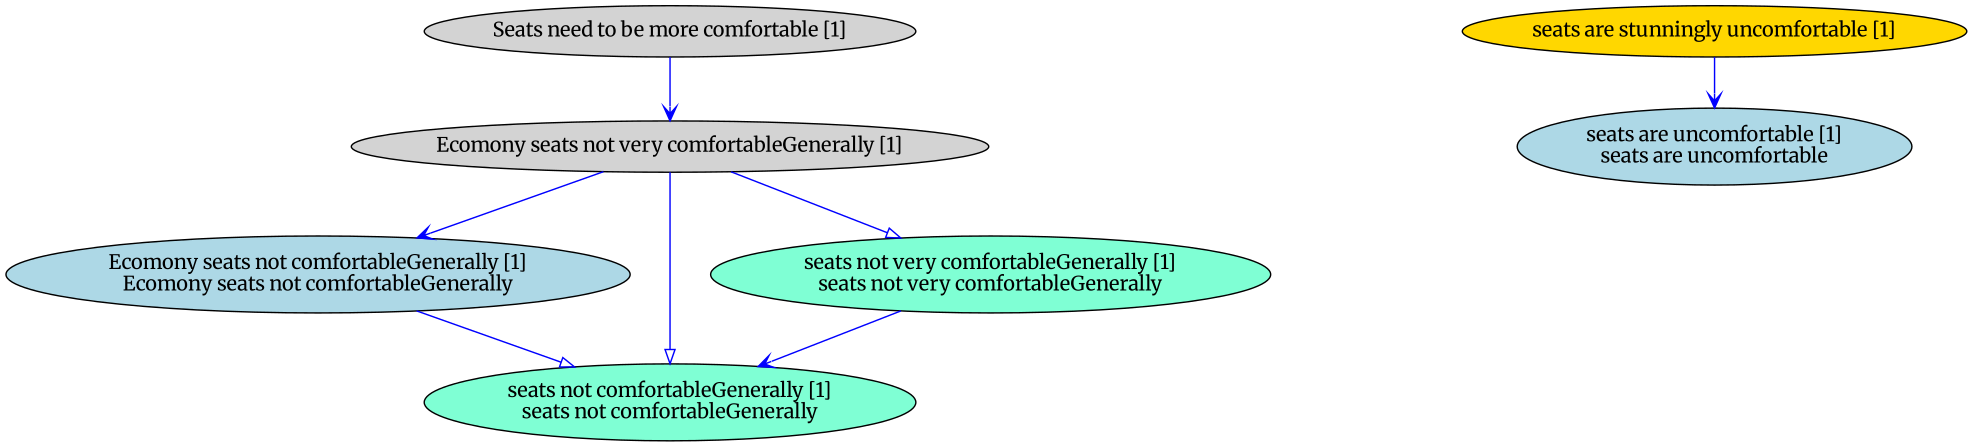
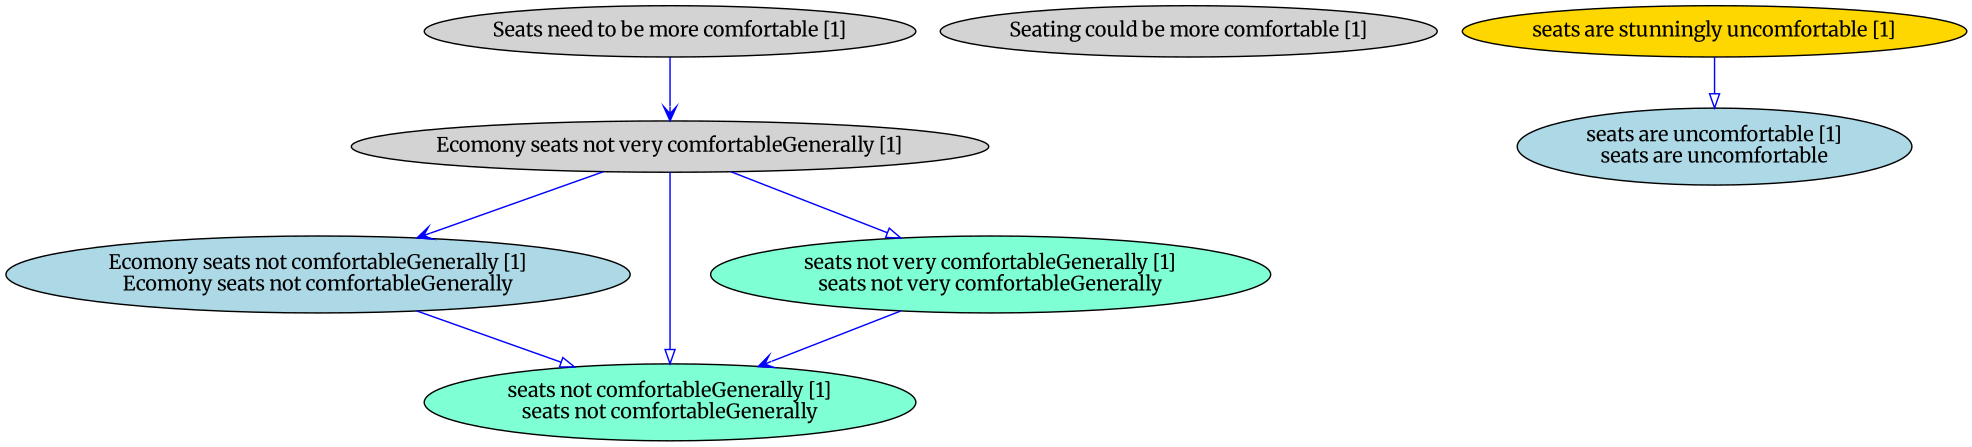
none -> (1189, 31)
(1715, 75) -> (1715, 75)
